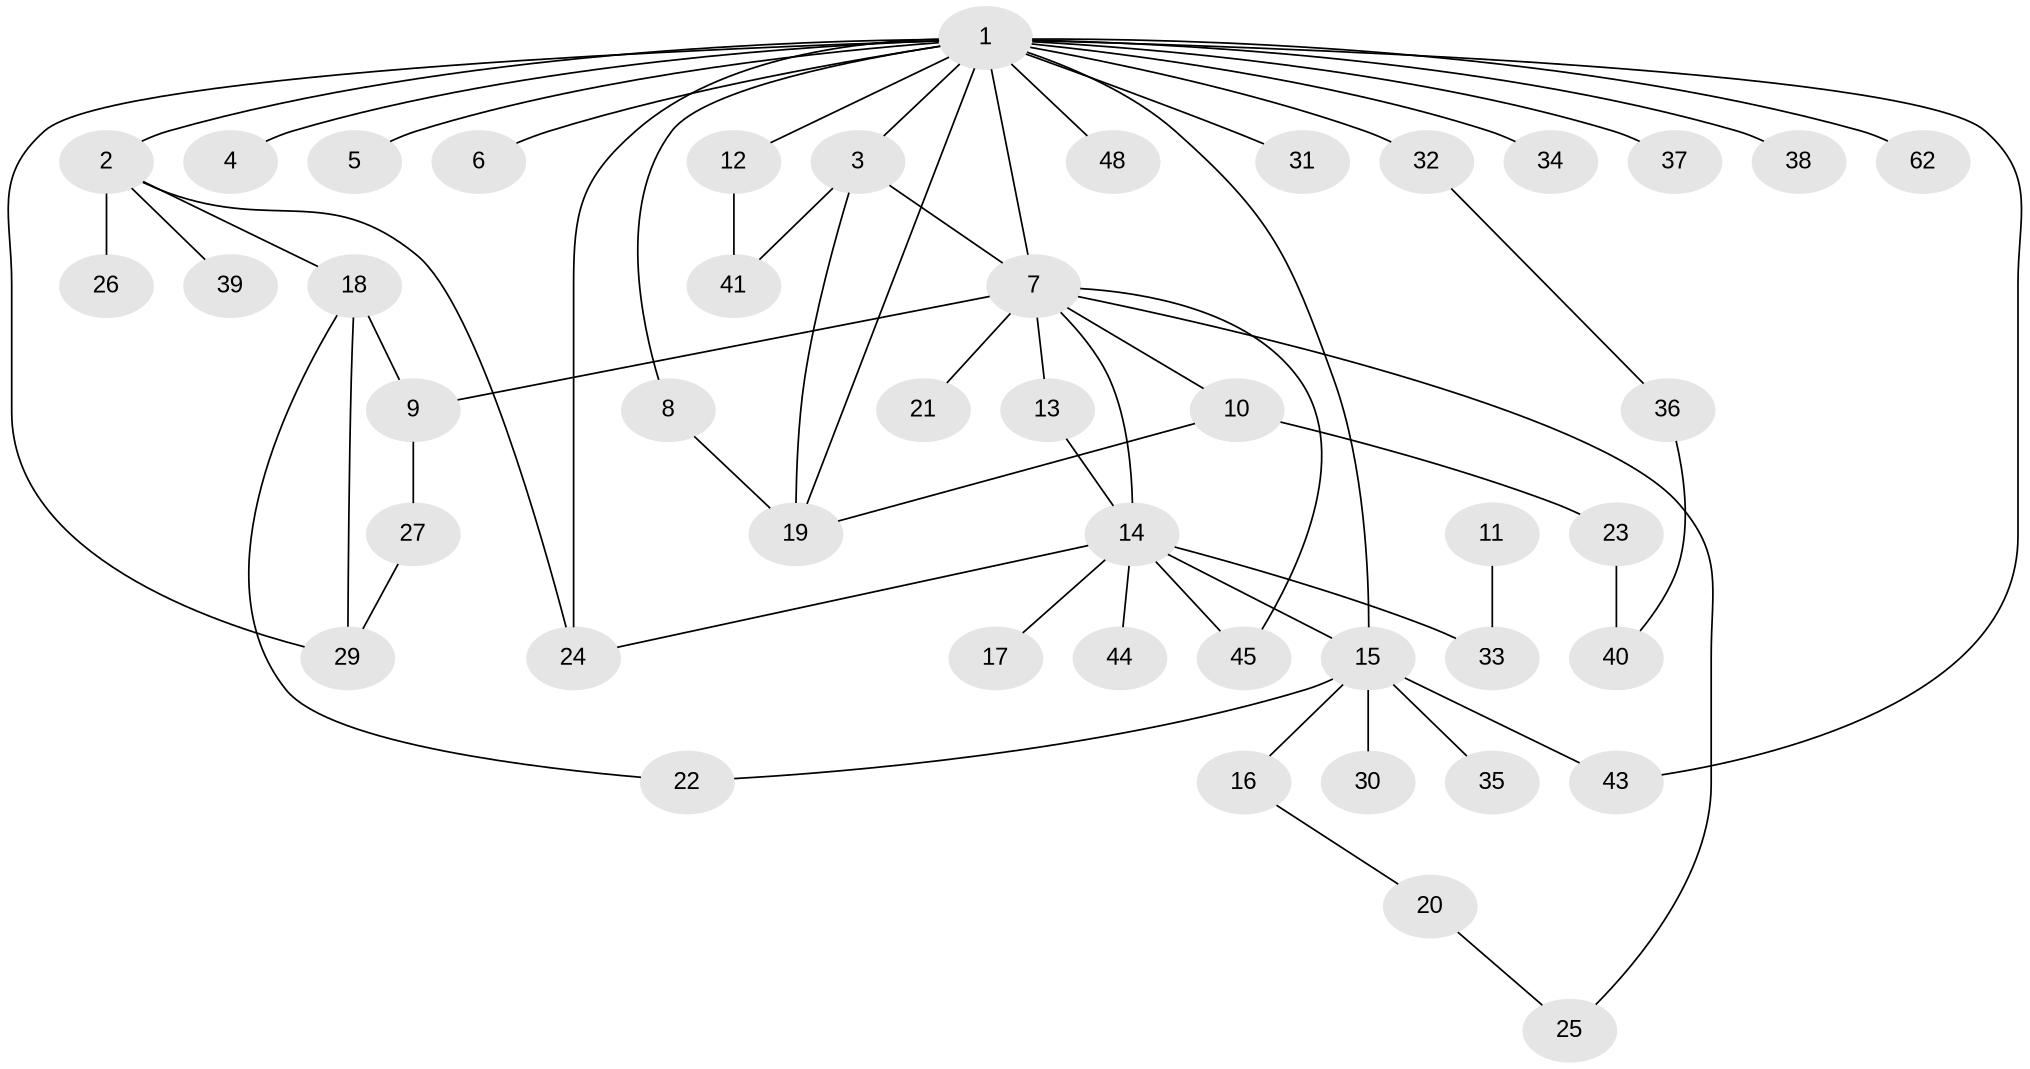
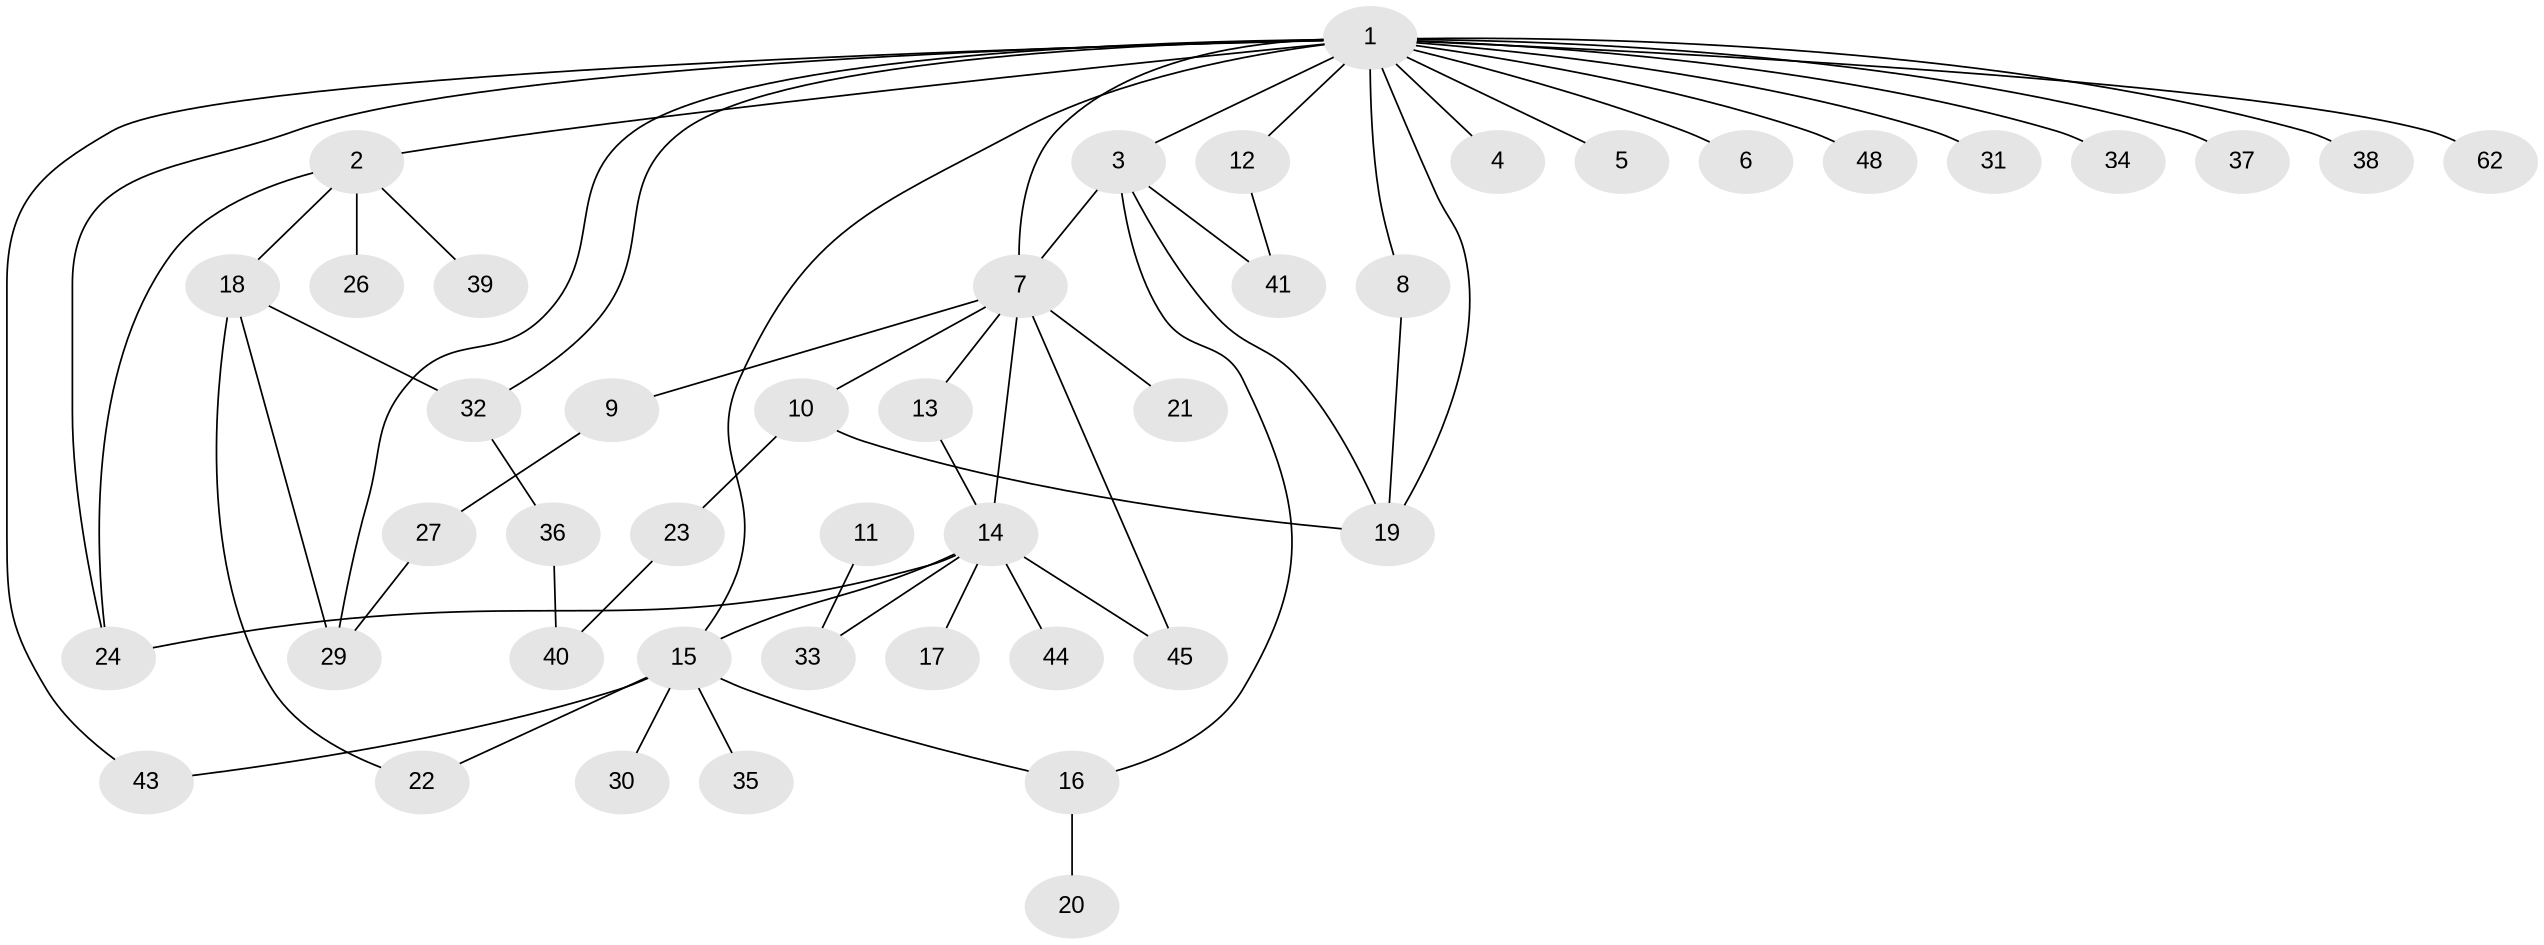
(384, 348) -> (353, 348)
none -> (1286, 495)
(1570, 1031) -> none
